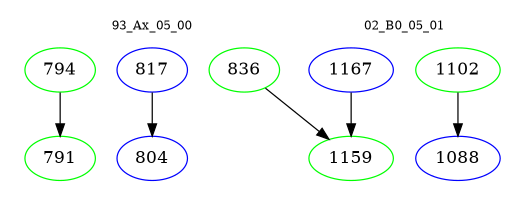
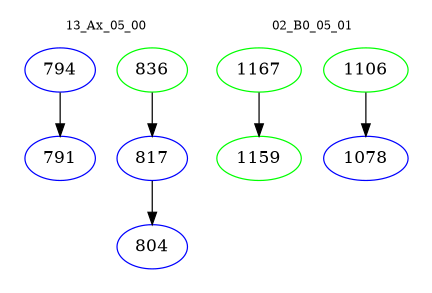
(152, 26) -> (106, 26)
(60, 70) -> (60, 70)
(351, 70) -> (259, 70)
(458, 70) -> (366, 70)
(282, 101) -> (152, 108)
(60, 158) -> (60, 158)
(458, 158) -> (366, 158)
